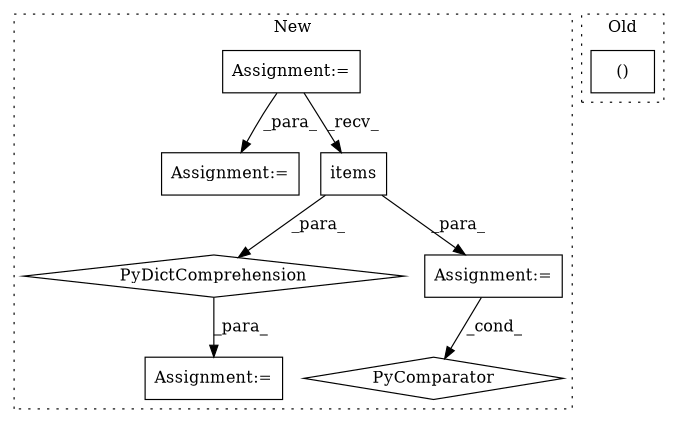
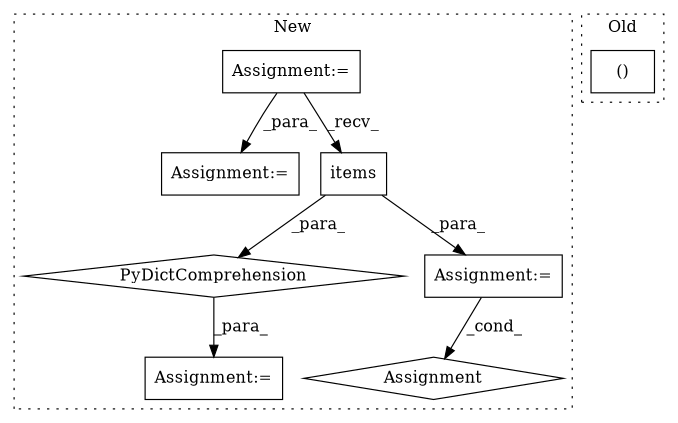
(434, 378) -> (434, 378)
